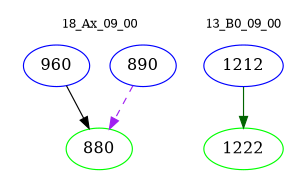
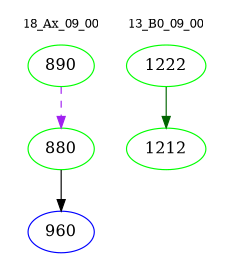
(143, 66) -> (61, 66)
(244, 66) -> (166, 149)
(75, 102) -> (61, 185)
(244, 102) -> (166, 102)
